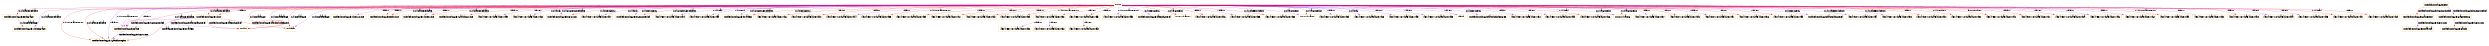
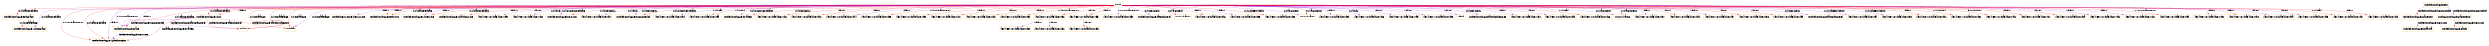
(914, 6) -> (914, 6)
(1659, 6) -> (1666, 6)
(348, 17) -> (348, 17)
(2454, 17) -> (2454, 17)
